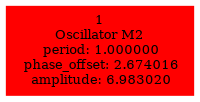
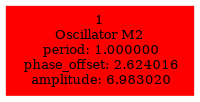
(100, 65) -> (100, 65)
